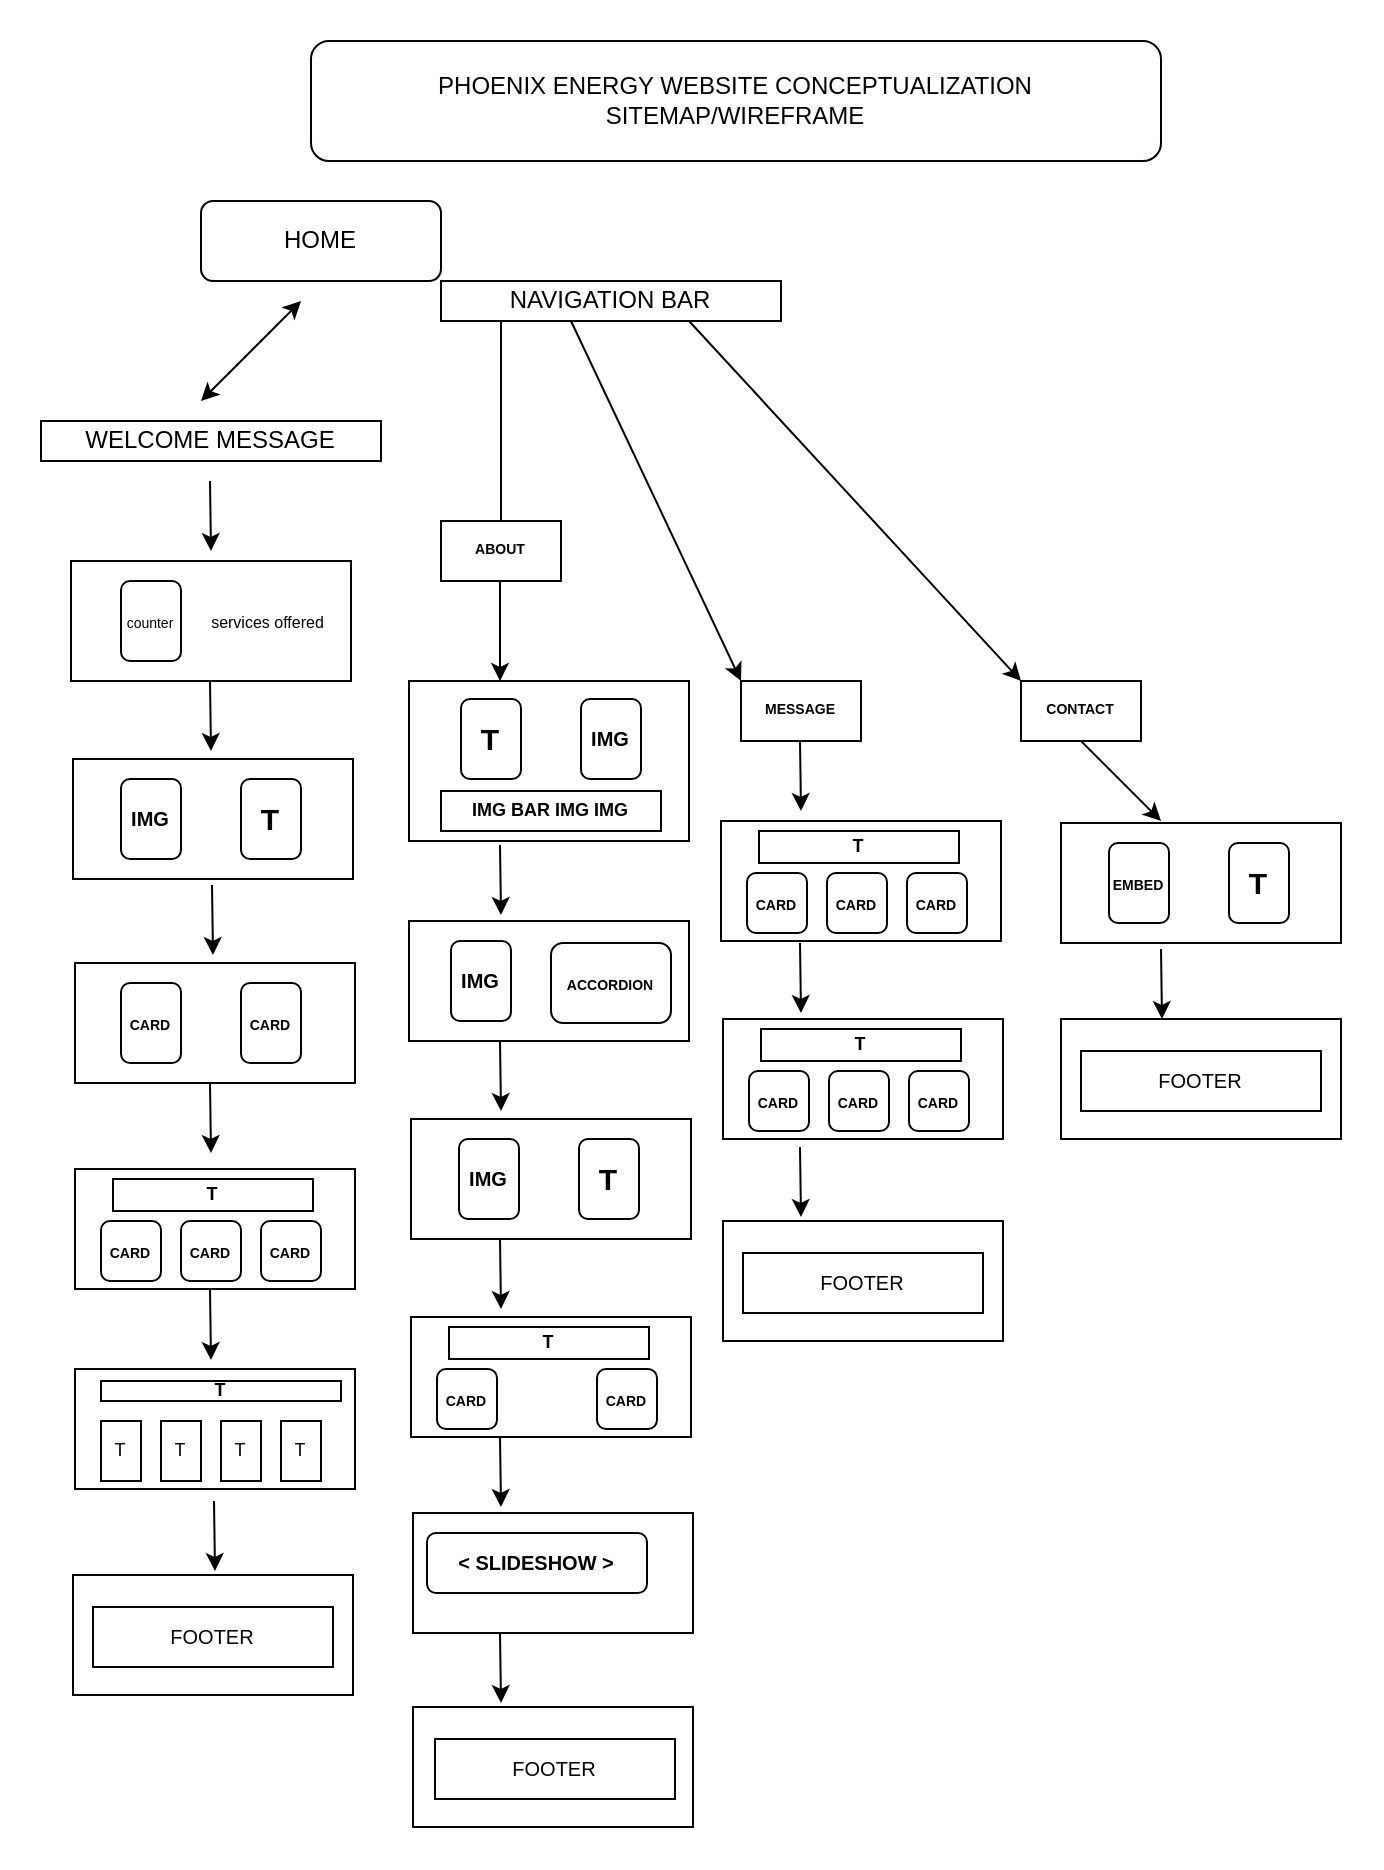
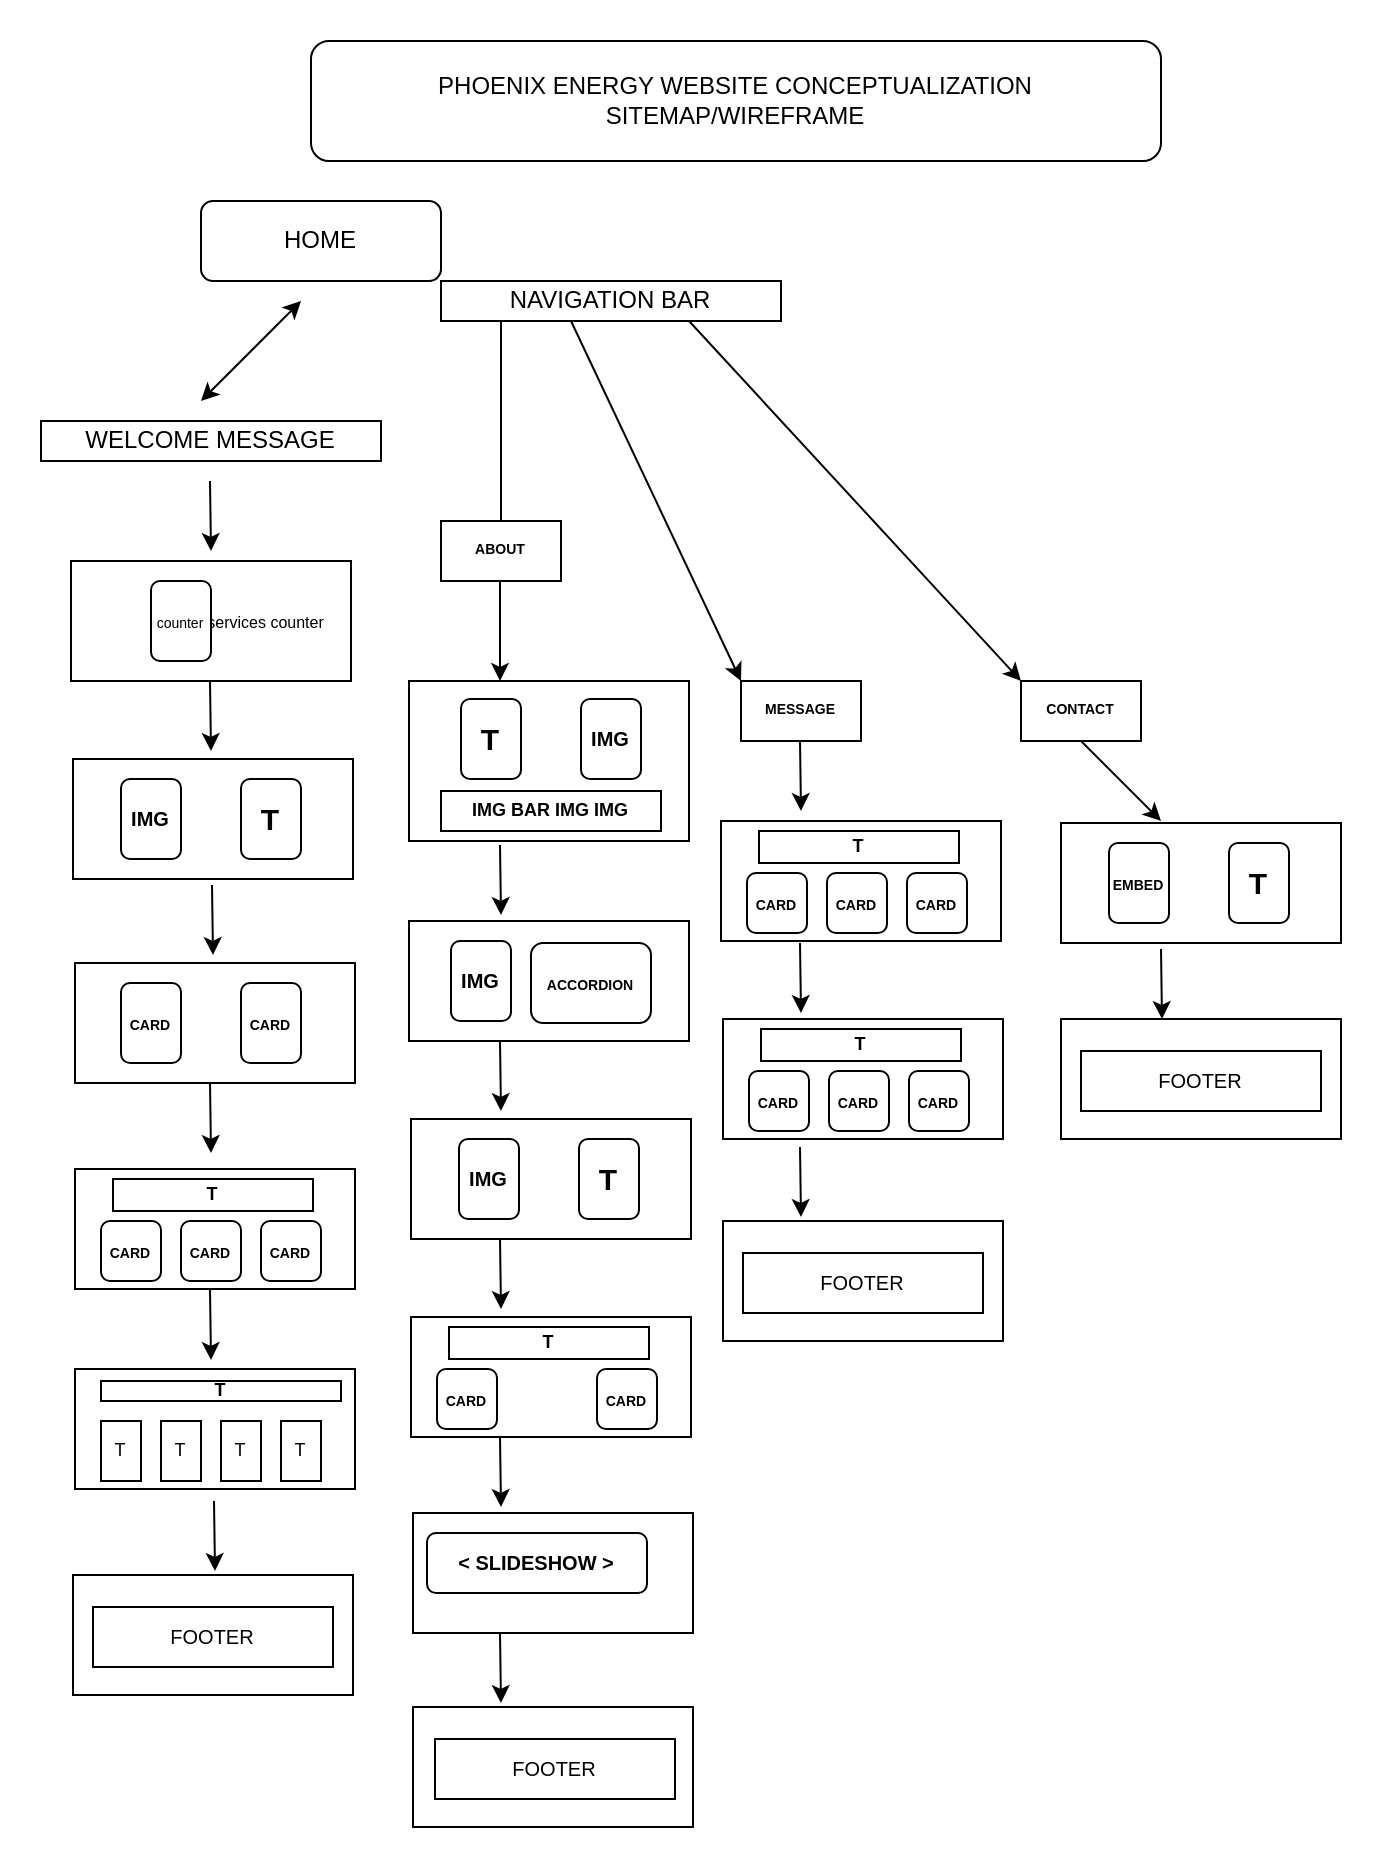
(151, 621) -> (181, 621)
(246, 621) -> (246, 621)
(611, 983) -> (591, 983)
